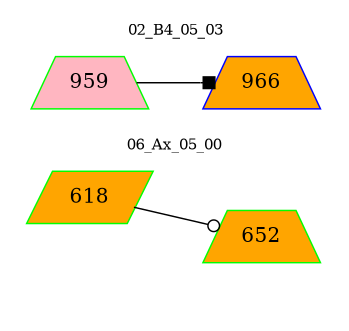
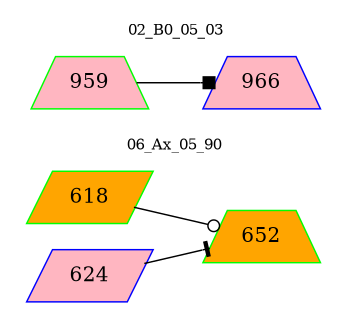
(176, 31) -> (176, 31)
(262, 83) -> (262, 83)
(175, 146) -> (175, 146)
none -> (90, 276)
